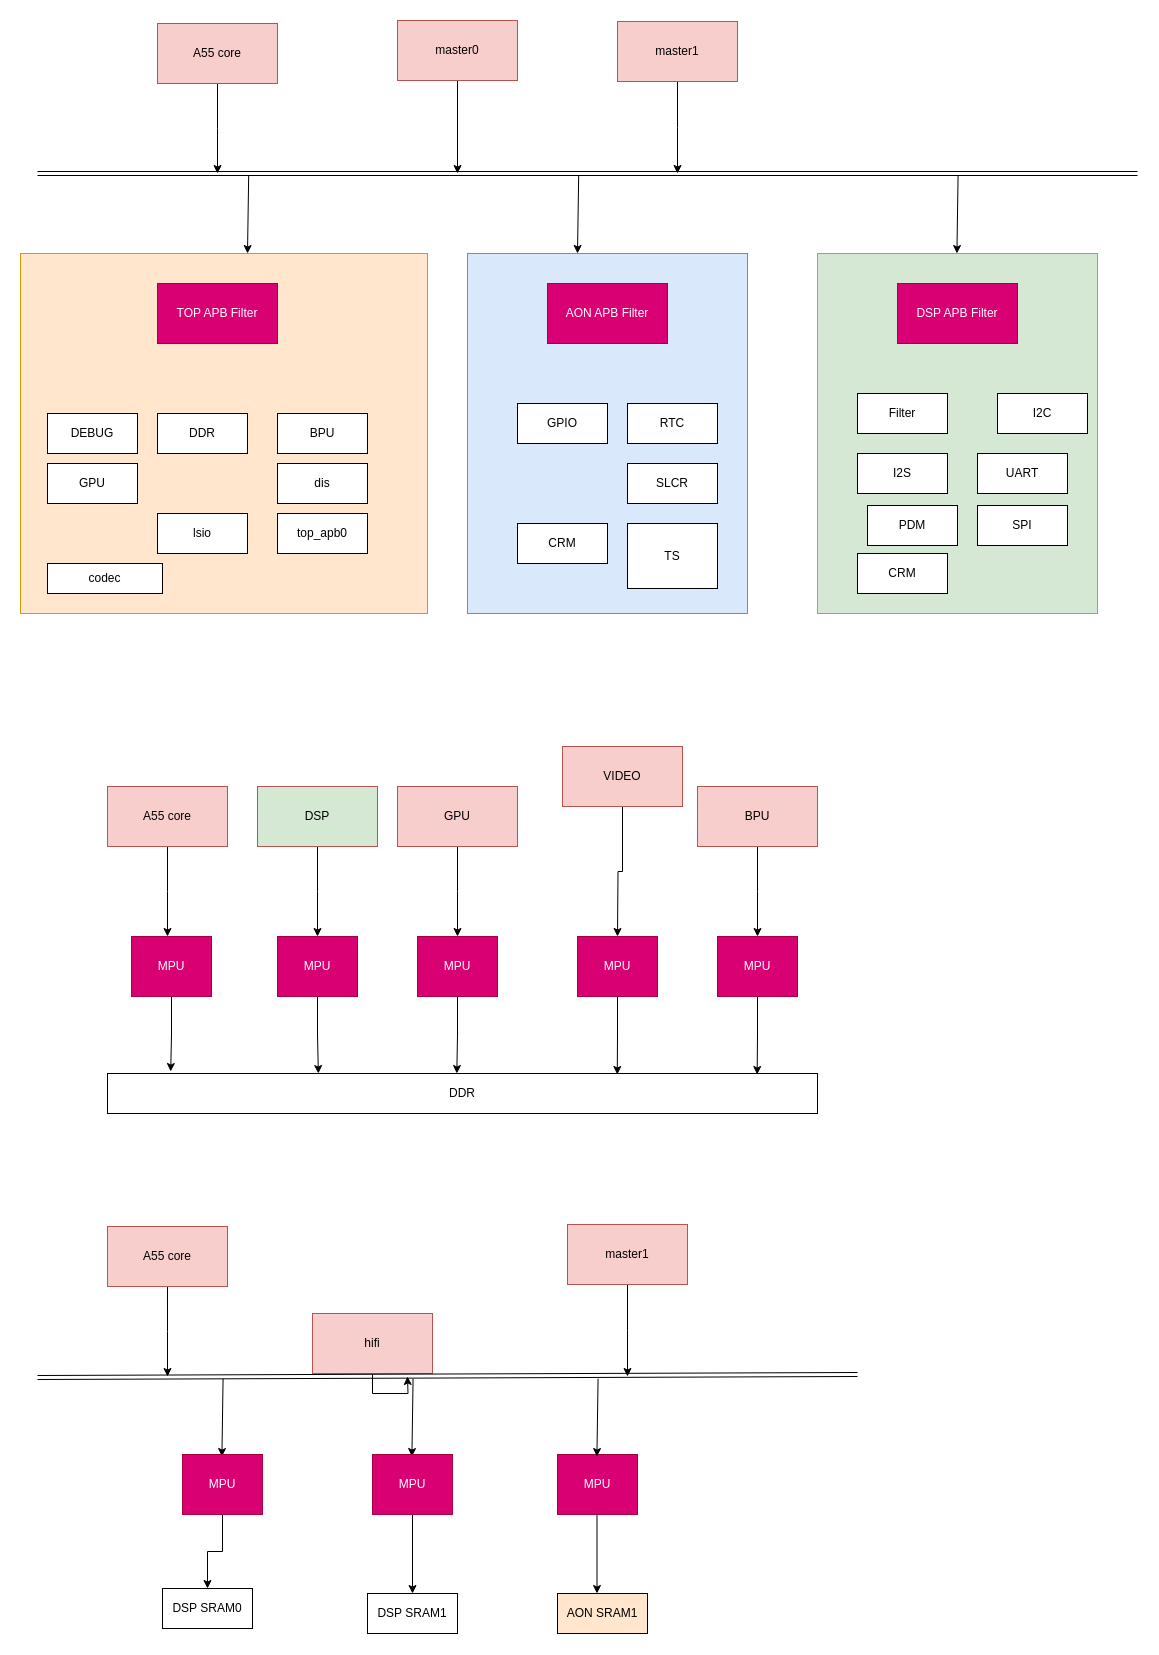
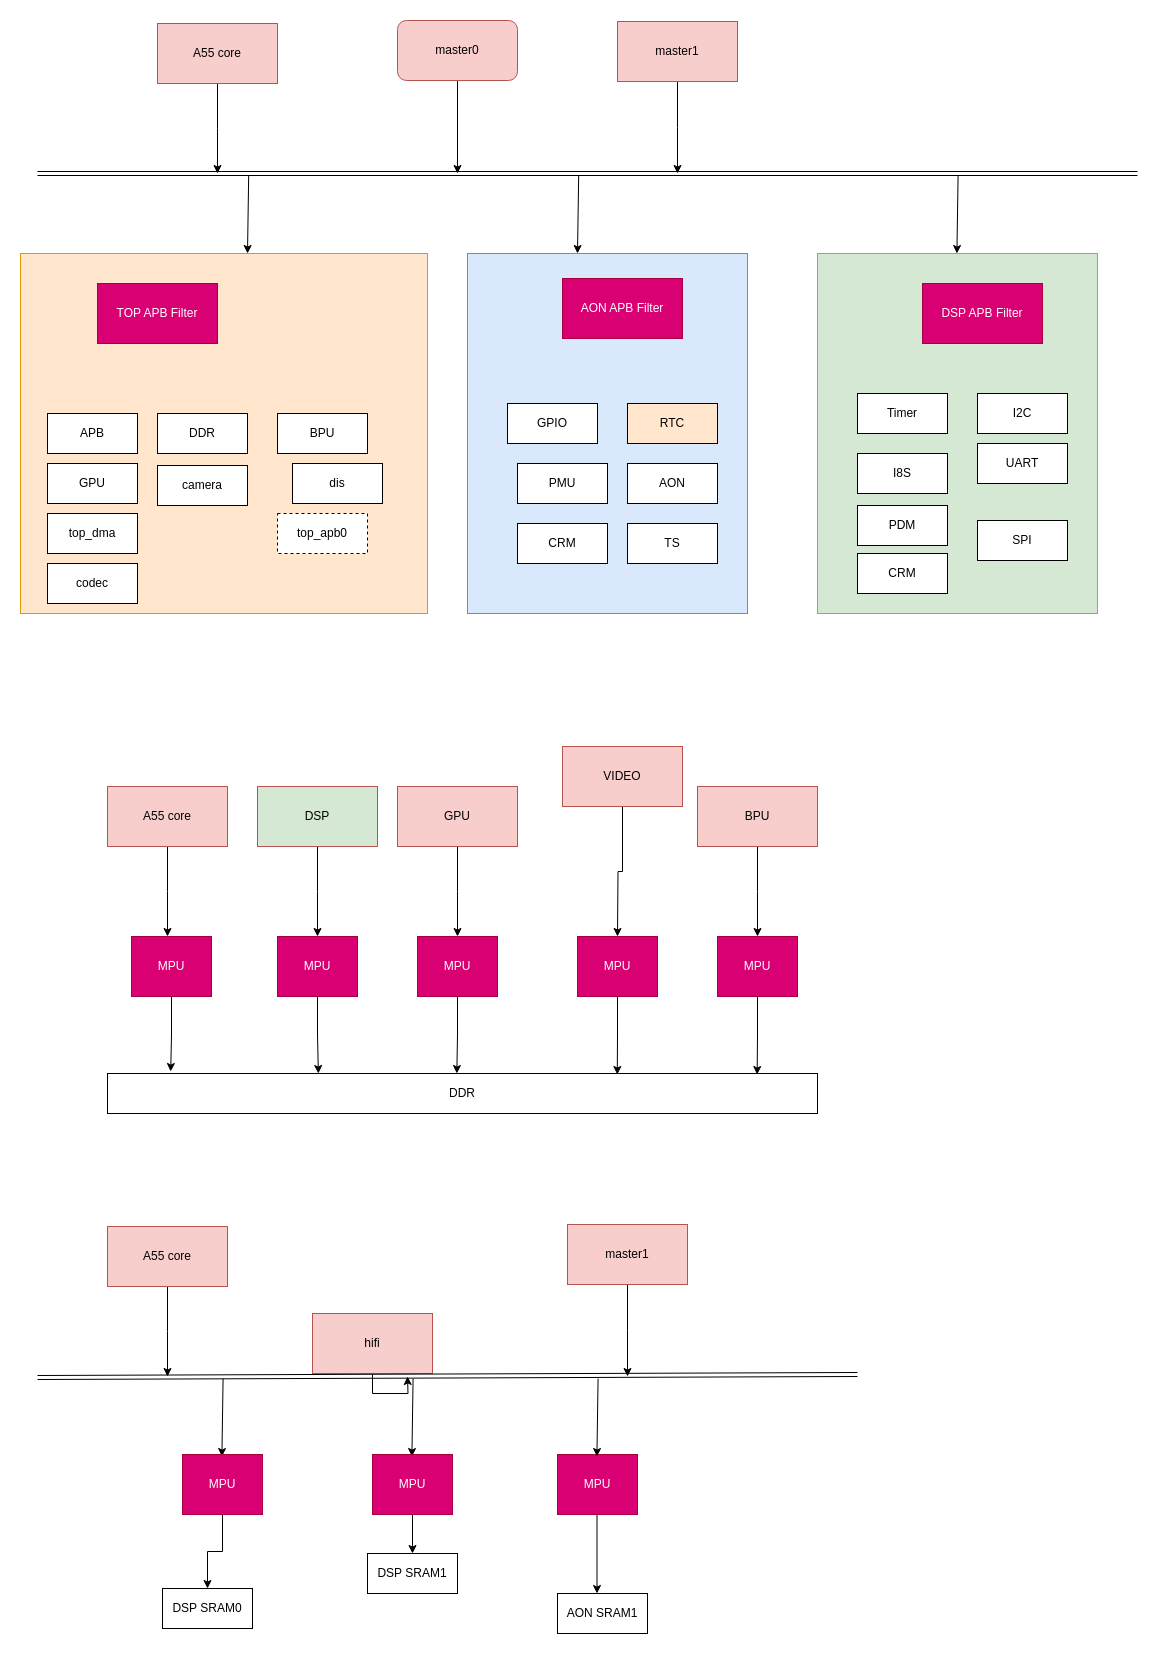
(458, 51) -> (458, 51)
(218, 314) -> (158, 314)
(608, 314) -> (623, 309)
(958, 314) -> (983, 314)
(903, 414) -> (903, 414)
(1043, 414) -> (1023, 414)
(563, 424) -> (553, 424)
(673, 424) -> (673, 424)
(93, 434) -> (93, 434)
(903, 474) -> (903, 474)
(1023, 474) -> (1023, 464)
(323, 484) -> (338, 484)
none -> (563, 484)
(673, 484) -> (673, 484)
none -> (203, 486)
(913, 526) -> (903, 526)
(1023, 526) -> (1023, 541)
none -> (93, 534)
(203, 534) -> none
(323, 534) -> (323, 534)
(673, 556) -> (673, 544)
(105, 579) -> (93, 584)
(413, 1614) -> (413, 1574)
(603, 1614) -> (603, 1614)
